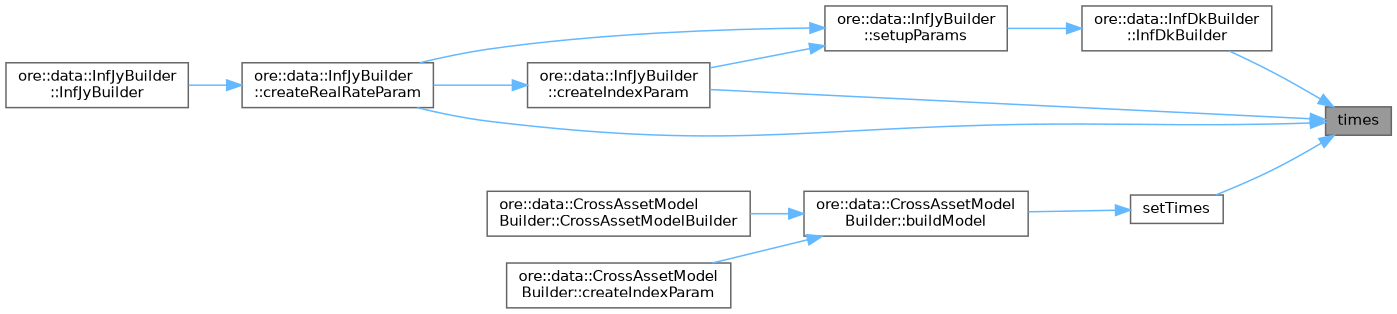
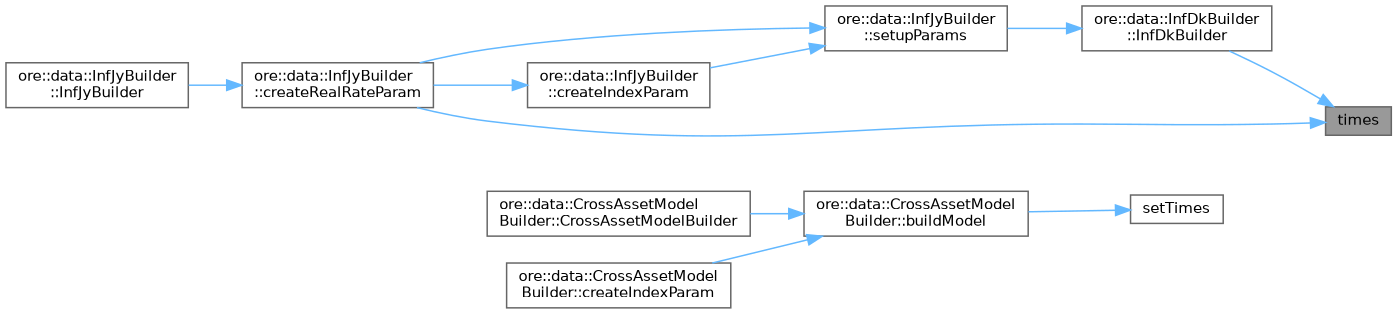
(1010, 104) -> none
(1270, 171) -> none
